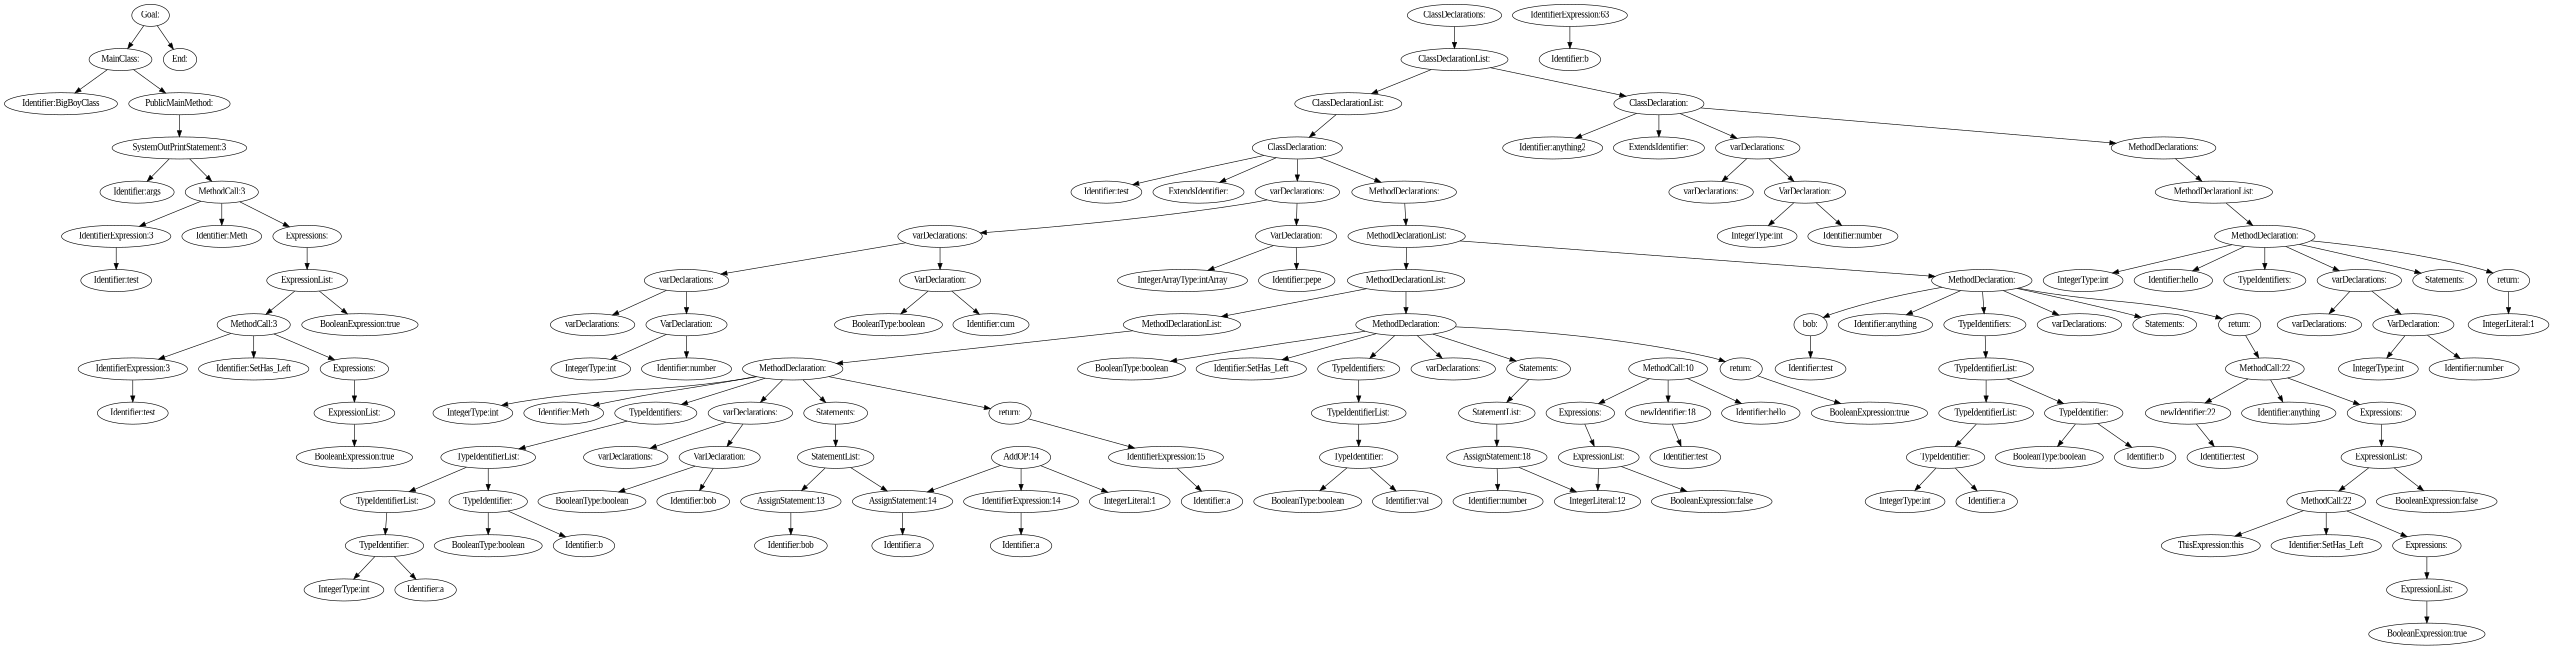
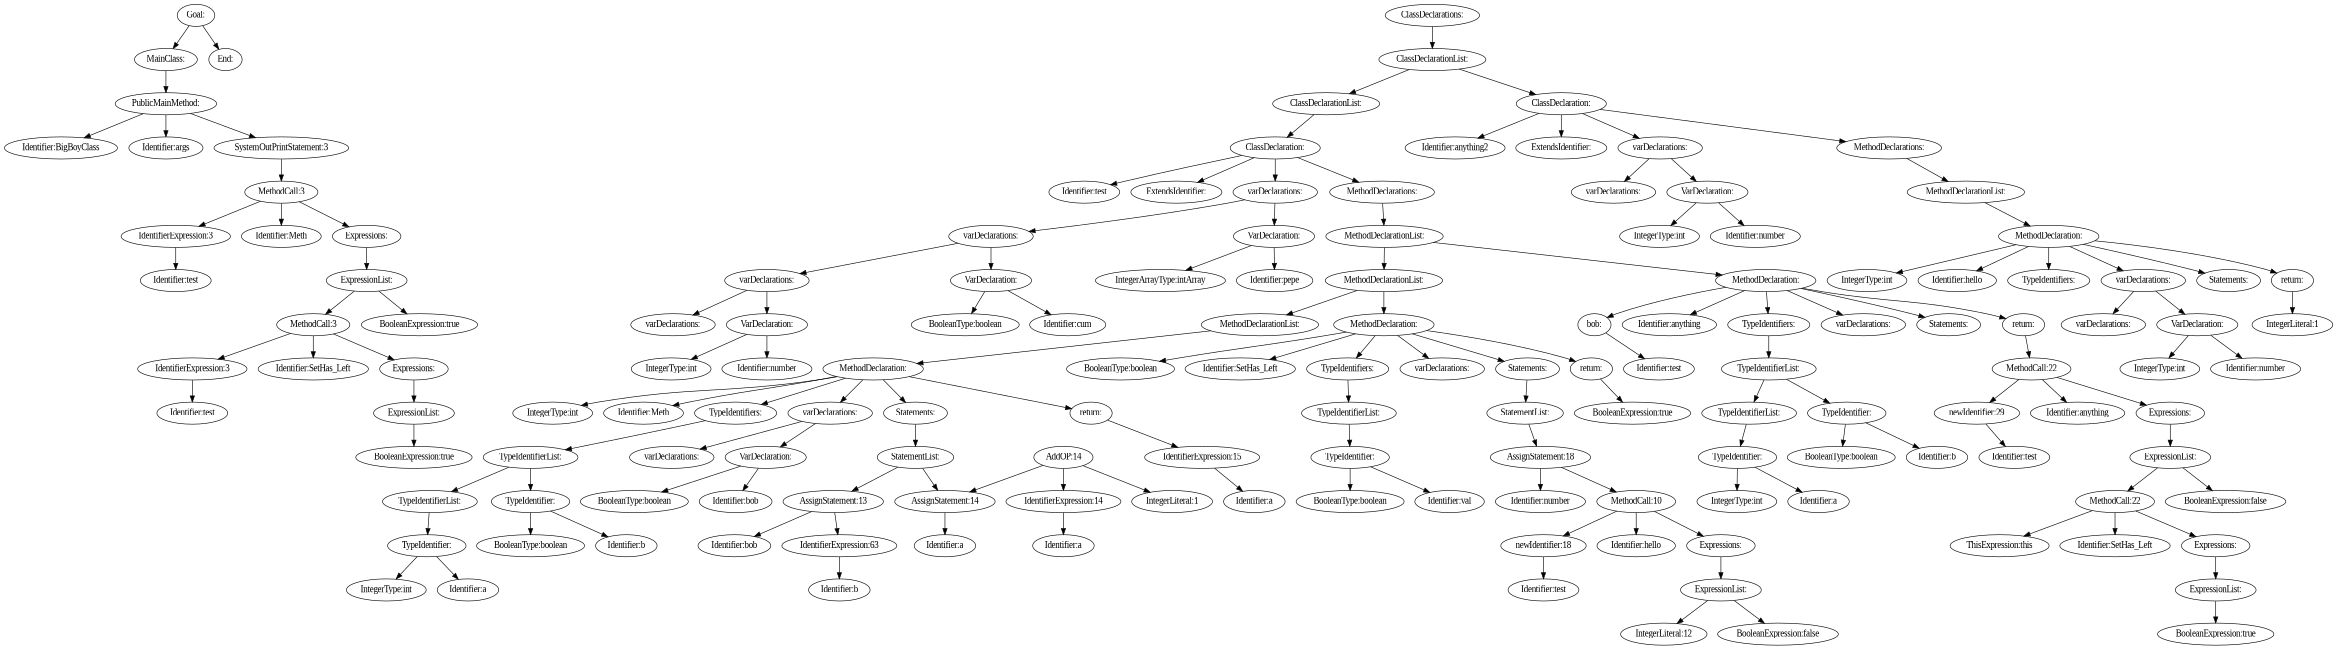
(94, 80) -> (117, 125)
(160, 168) -> (166, 123)
(2188, 413) -> (1977, 413)
(1545, 478) -> (1586, 478)
none -> (836, 521)
